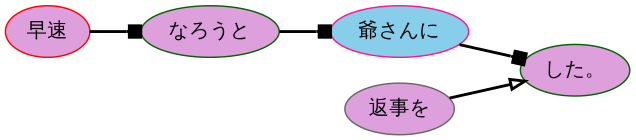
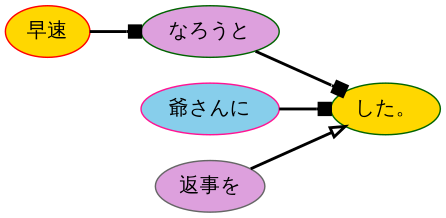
(48, 32) -> (48, 32)
(298, 32) -> (293, 68)
(575, 70) -> (386, 109)
